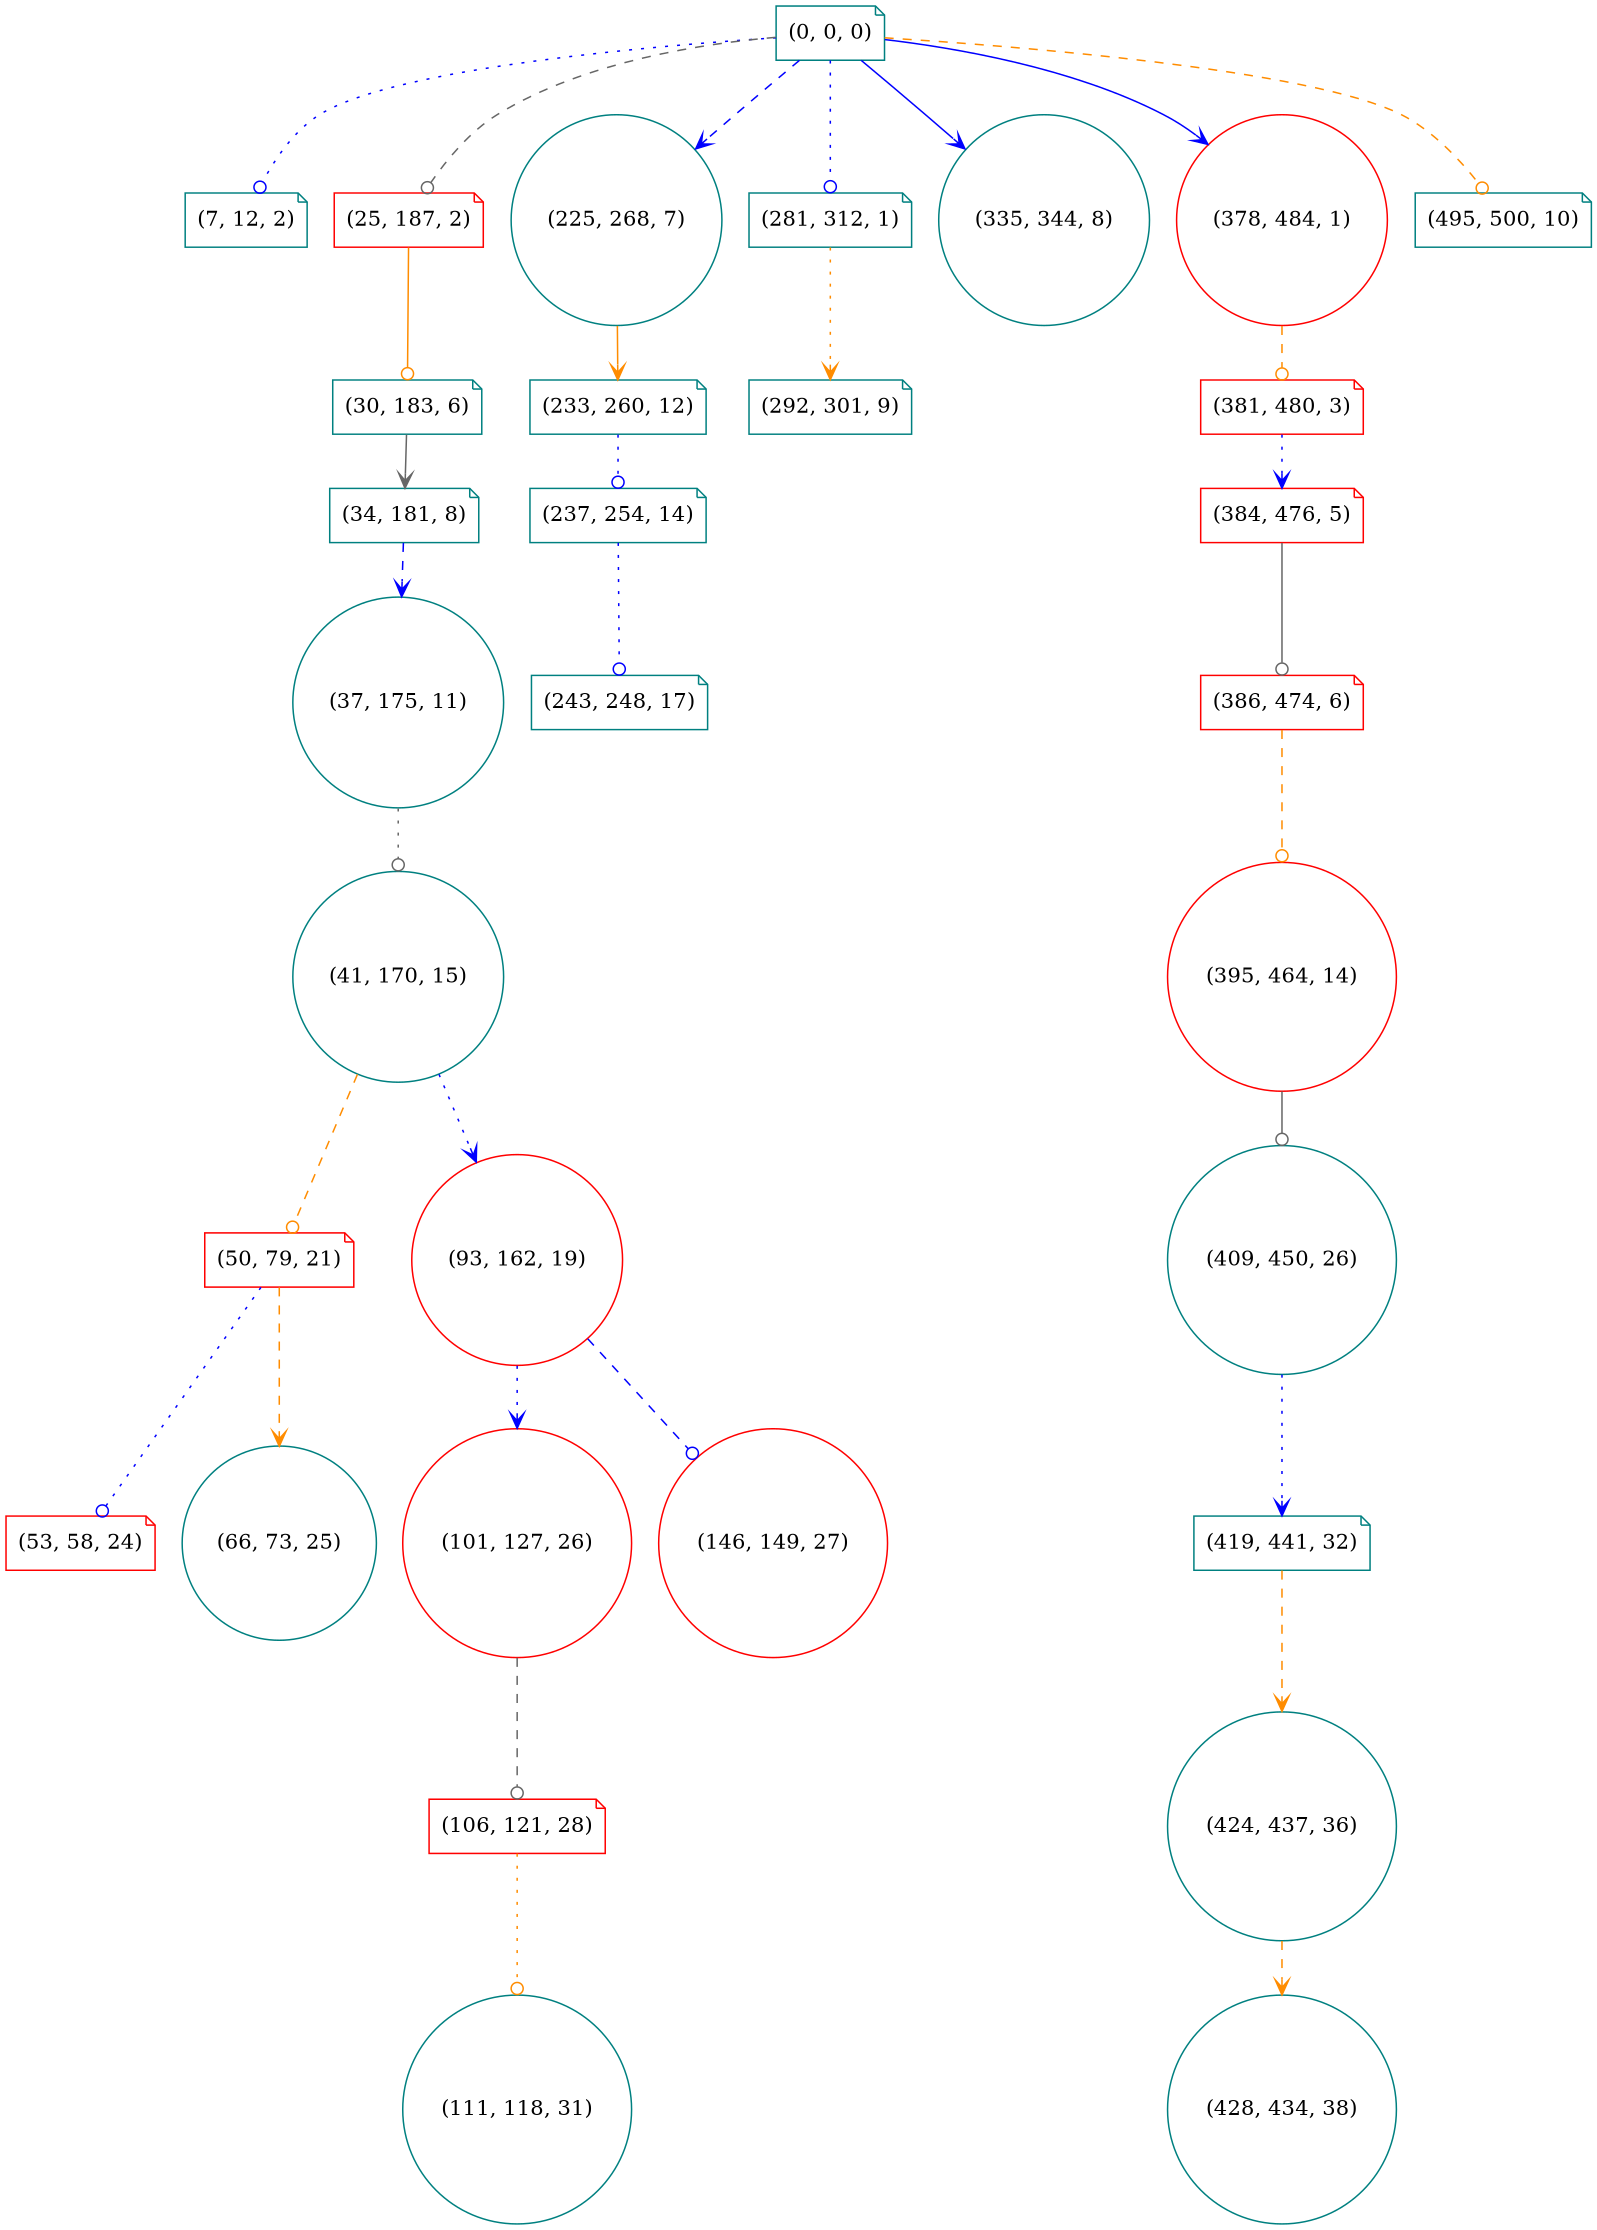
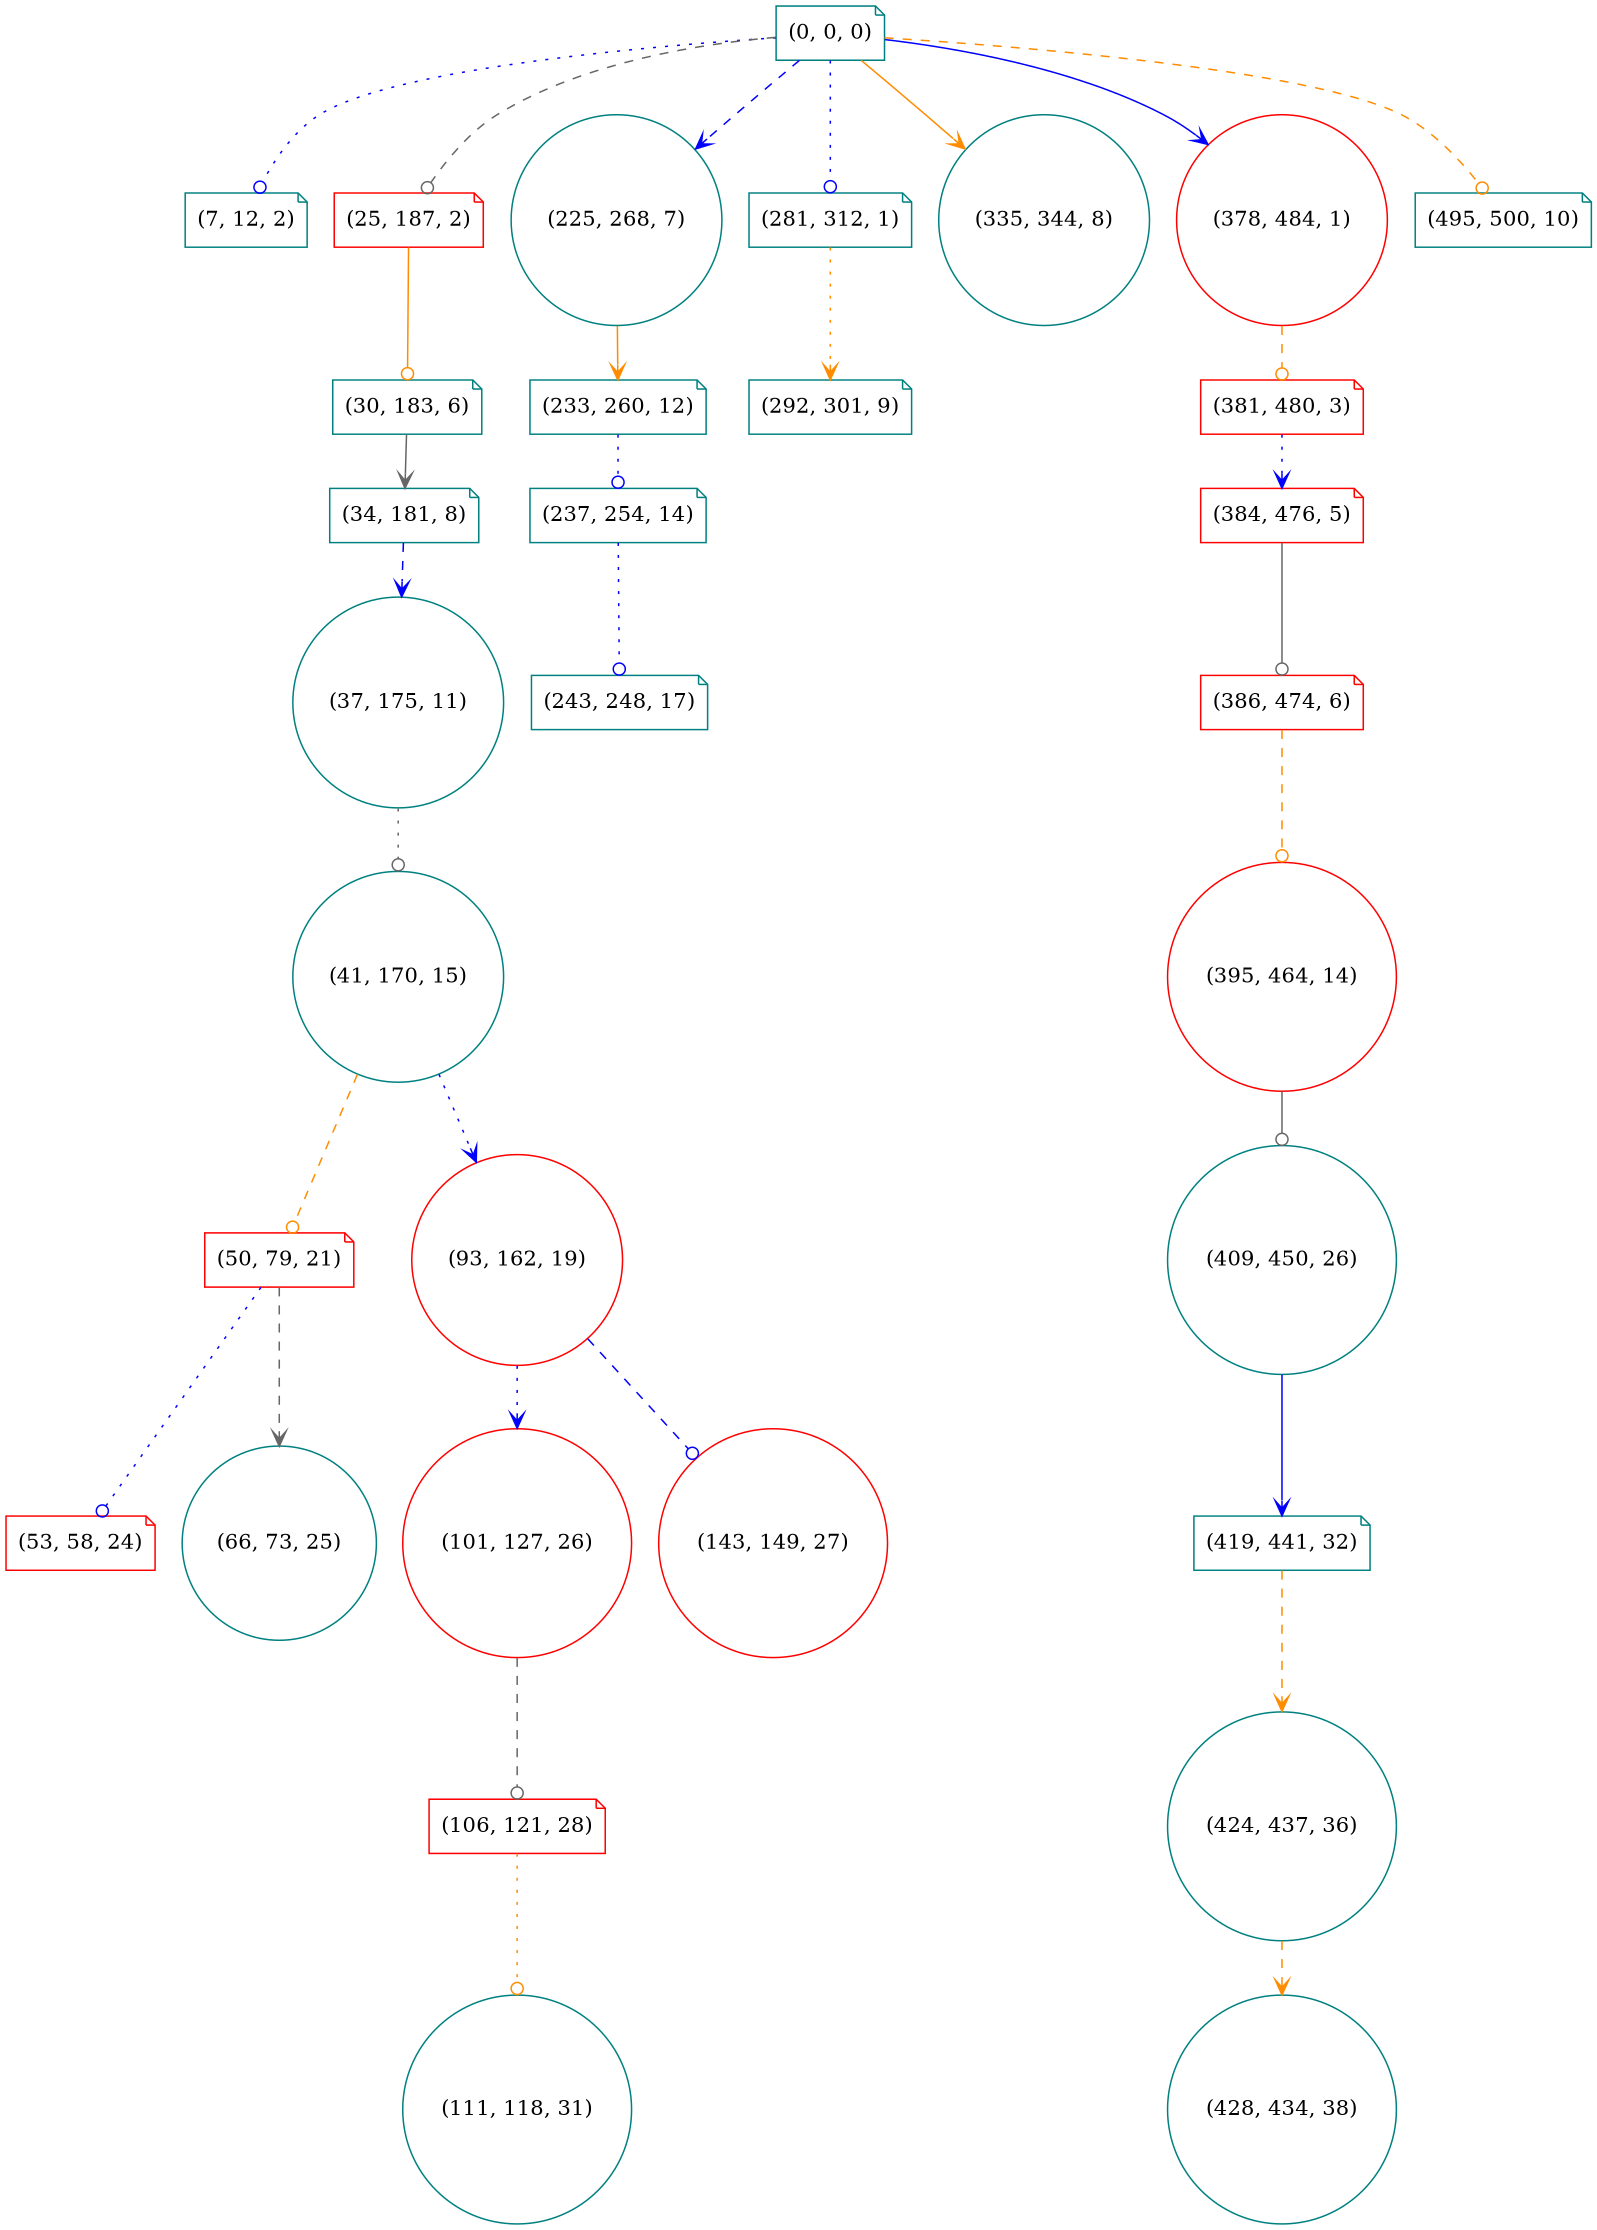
(907, 99) -> (907, 99)
(279, 1359) -> (279, 1359)
(1282, 1438) -> (1282, 1438)
(773, 1543) -> (773, 1543)
